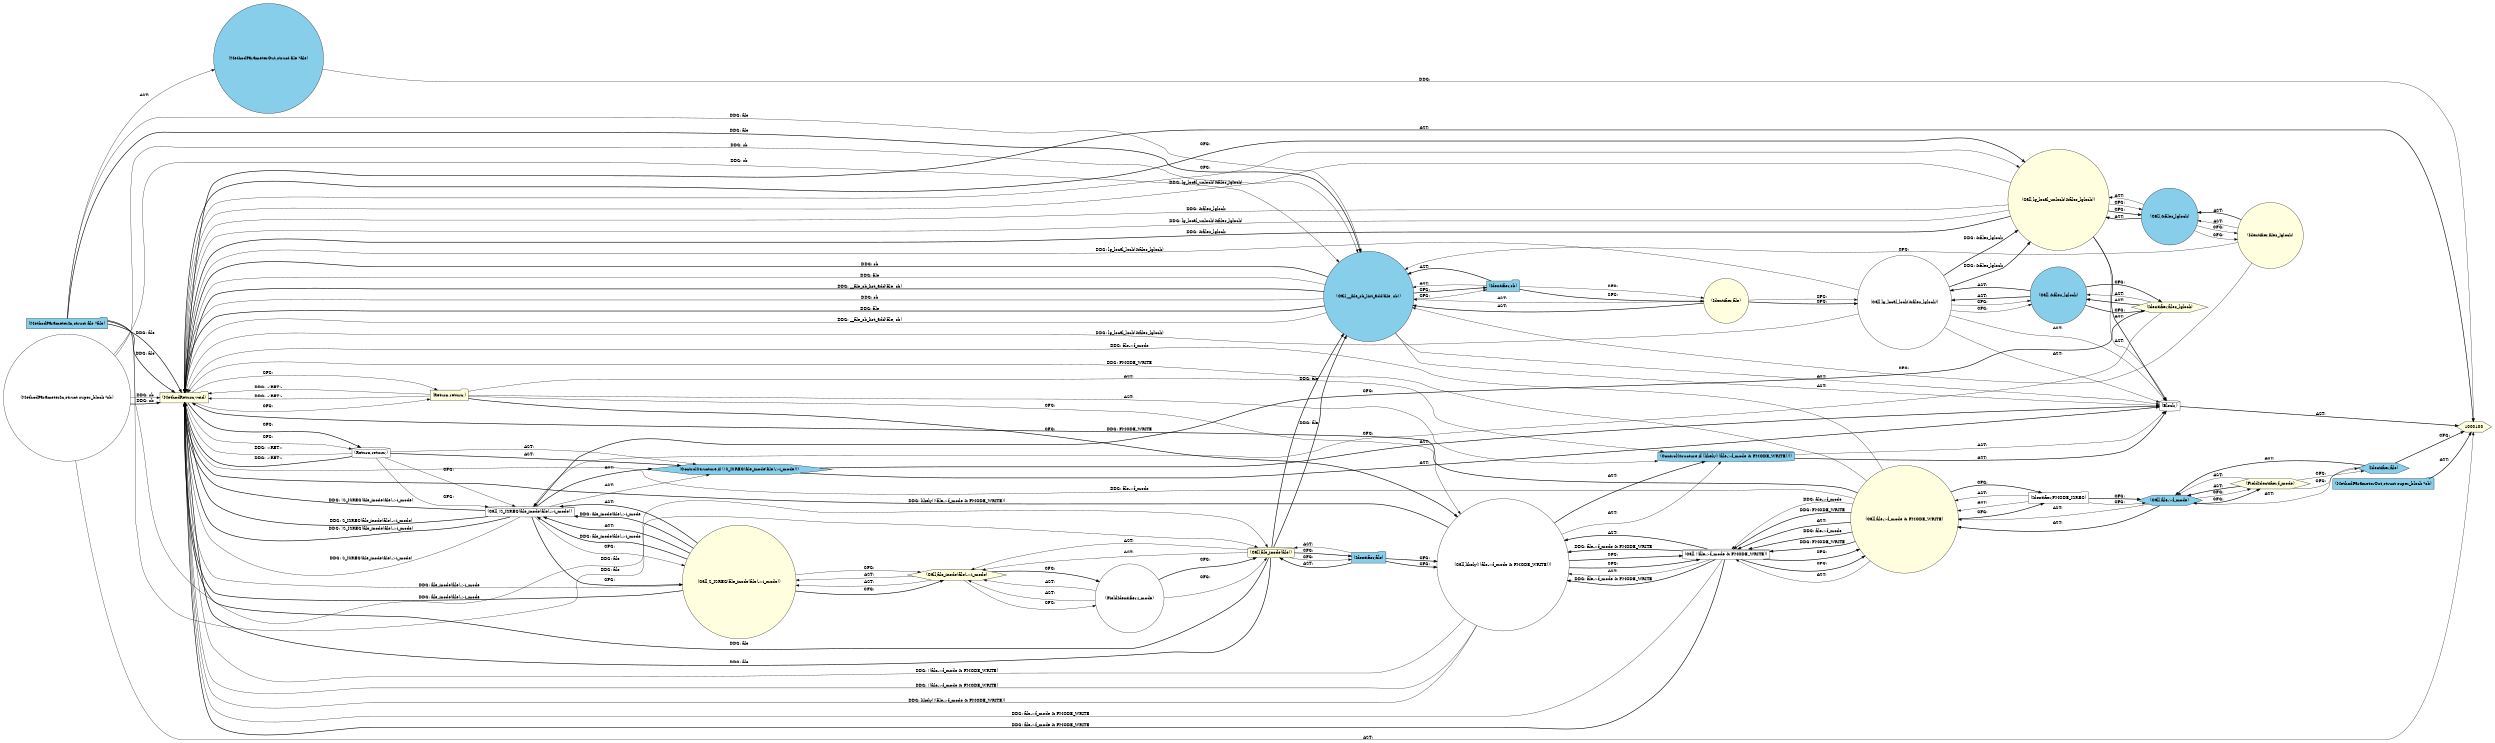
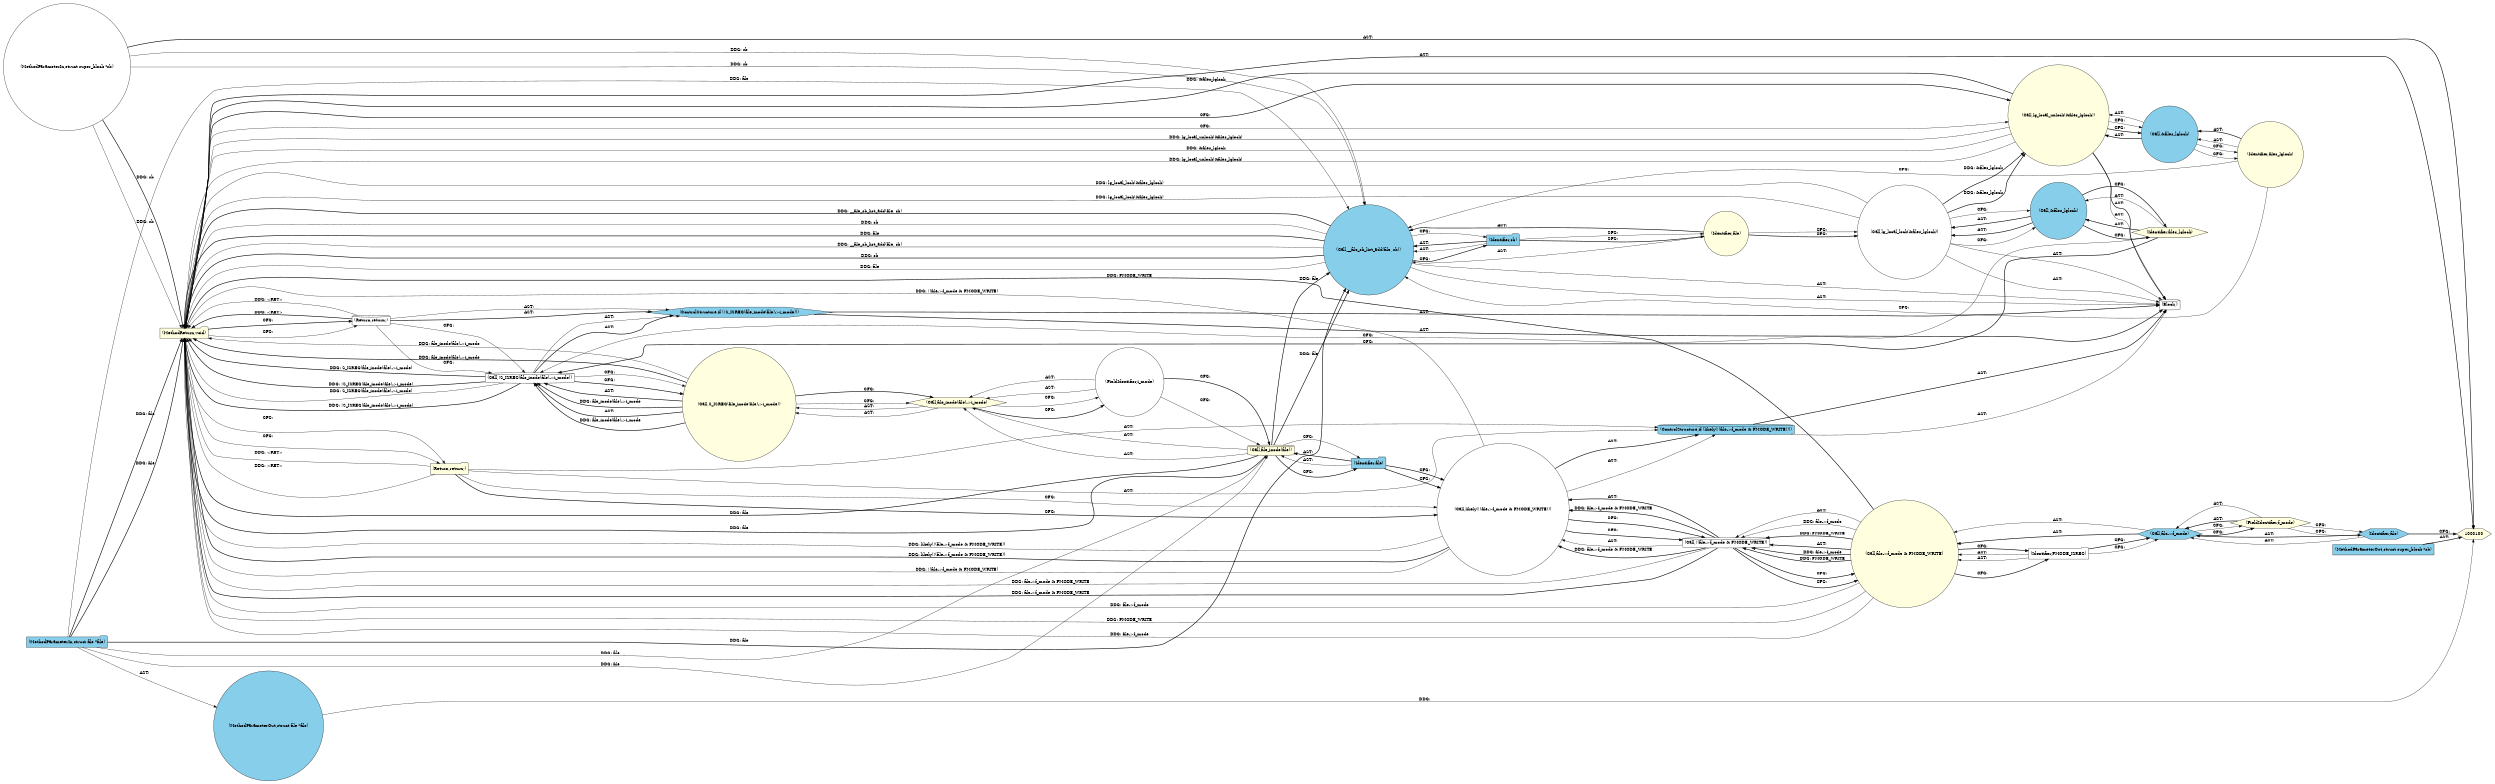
(2318, 416) -> none
(1293, 740) -> (1521, 40)
